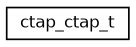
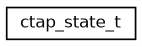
(68, 23) -> (71, 23)
